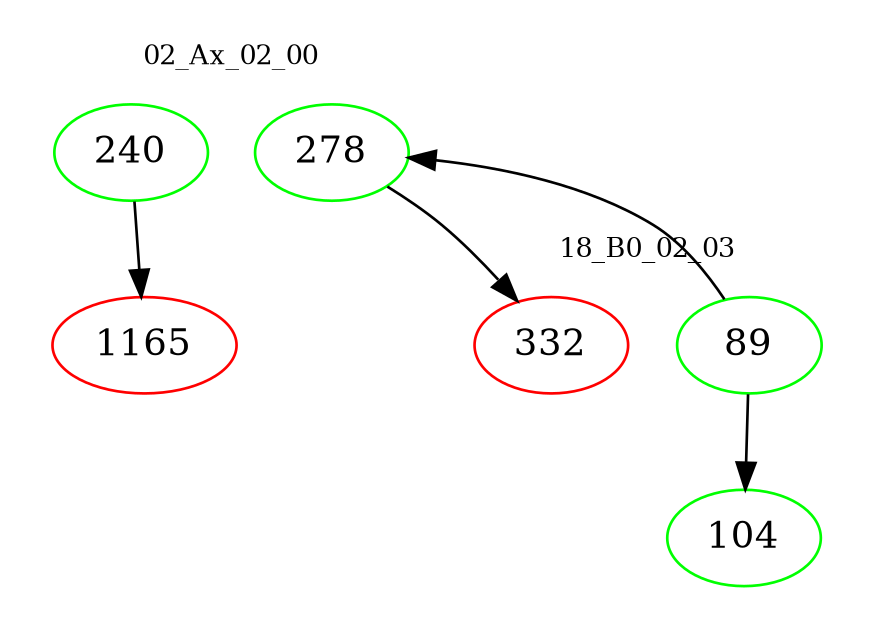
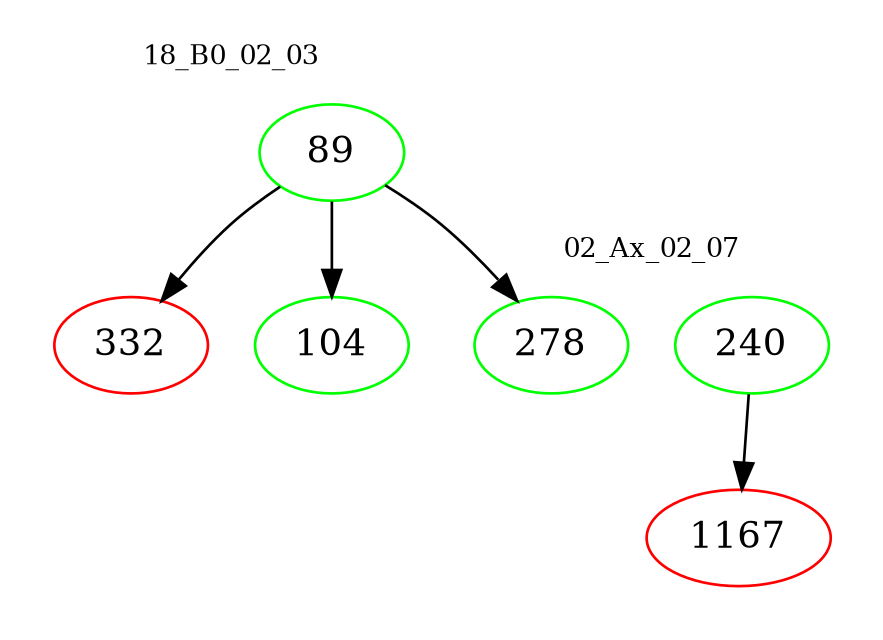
(232, 58) -> (652, 250)
(470, 251) -> (226, 229)
(145, 345) -> (739, 538)
